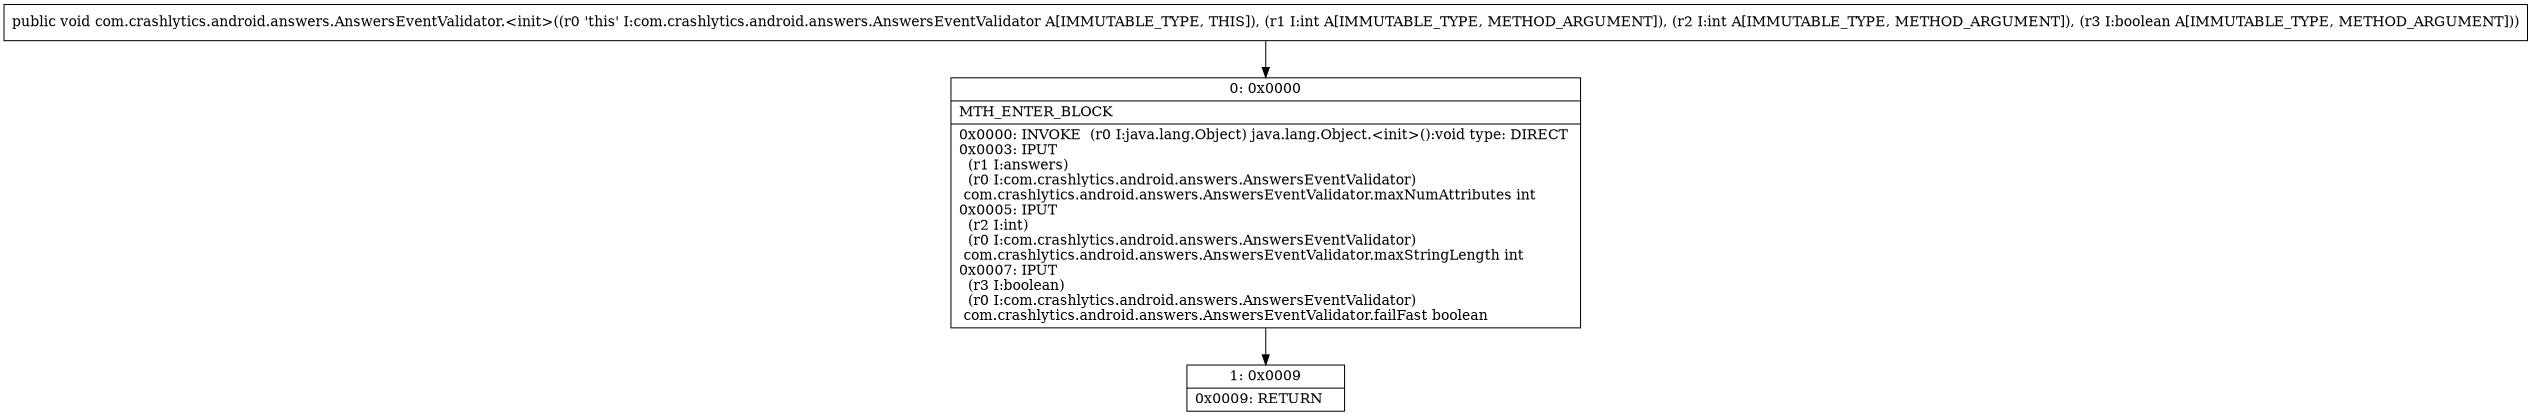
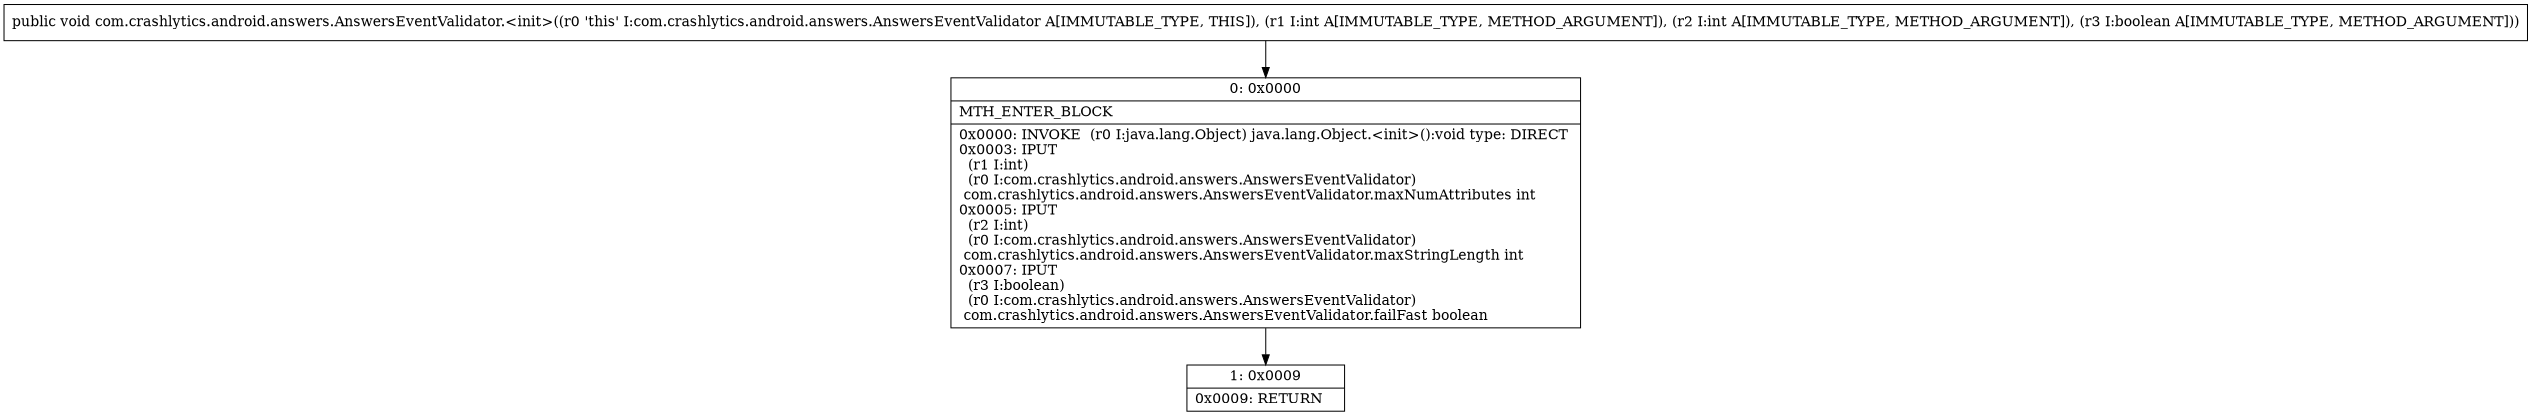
(1014, 165) -> (994, 165)
